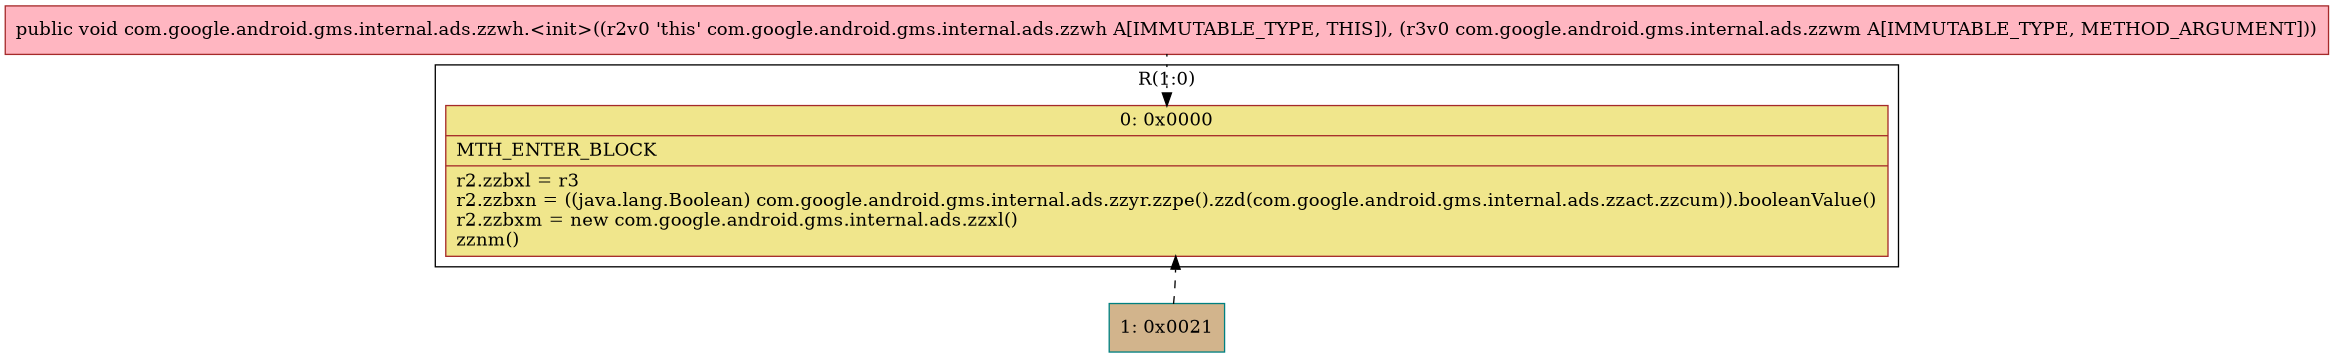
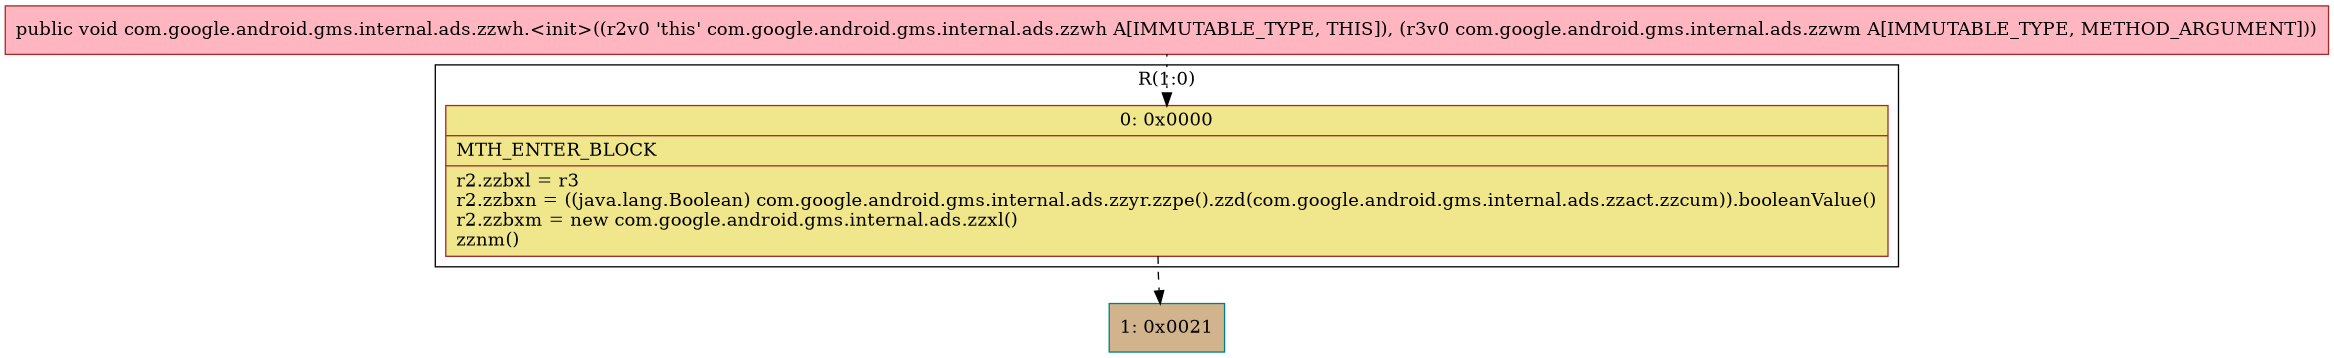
(1175, 287) -> (1158, 275)
